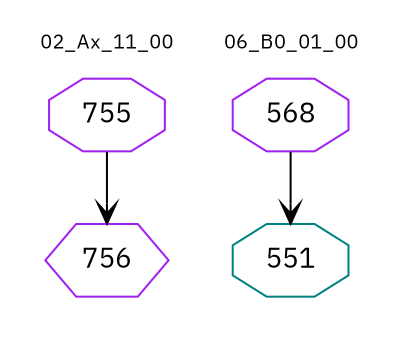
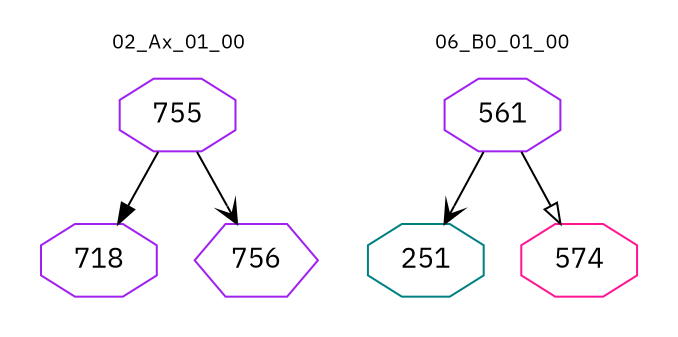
(108, 43) -> (180, 43)
(291, 115) -> (502, 115)
none -> (99, 260)
(291, 260) -> (426, 260)
none -> (579, 260)
